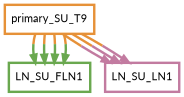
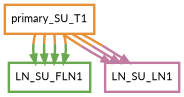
(50, 19) -> (50, 19)
